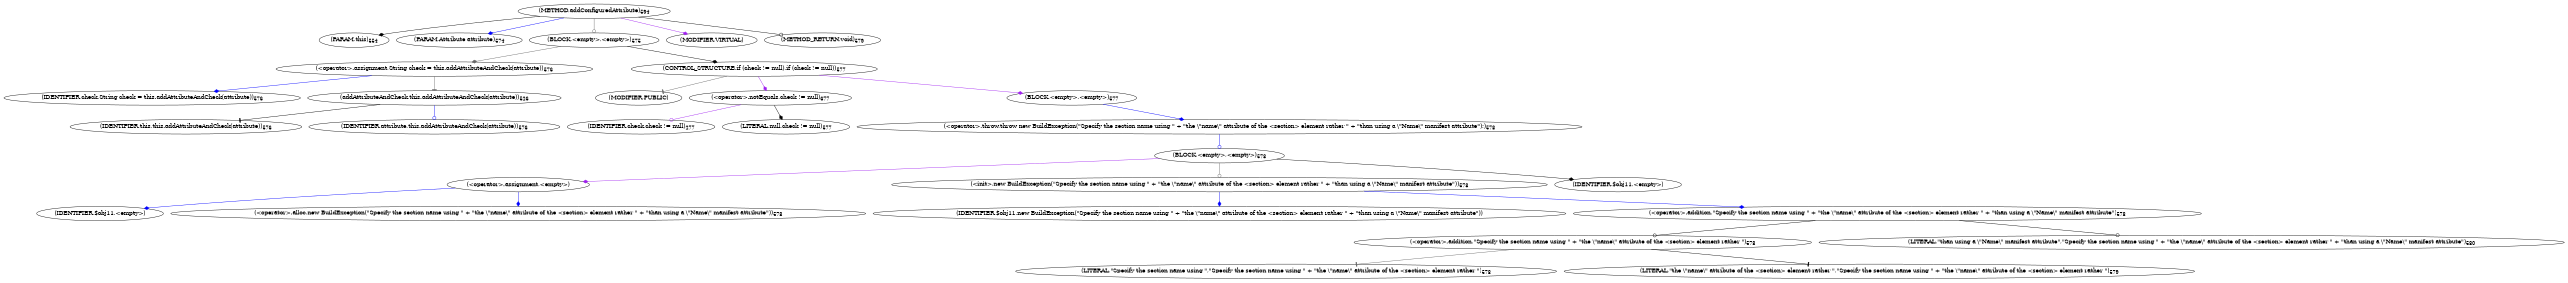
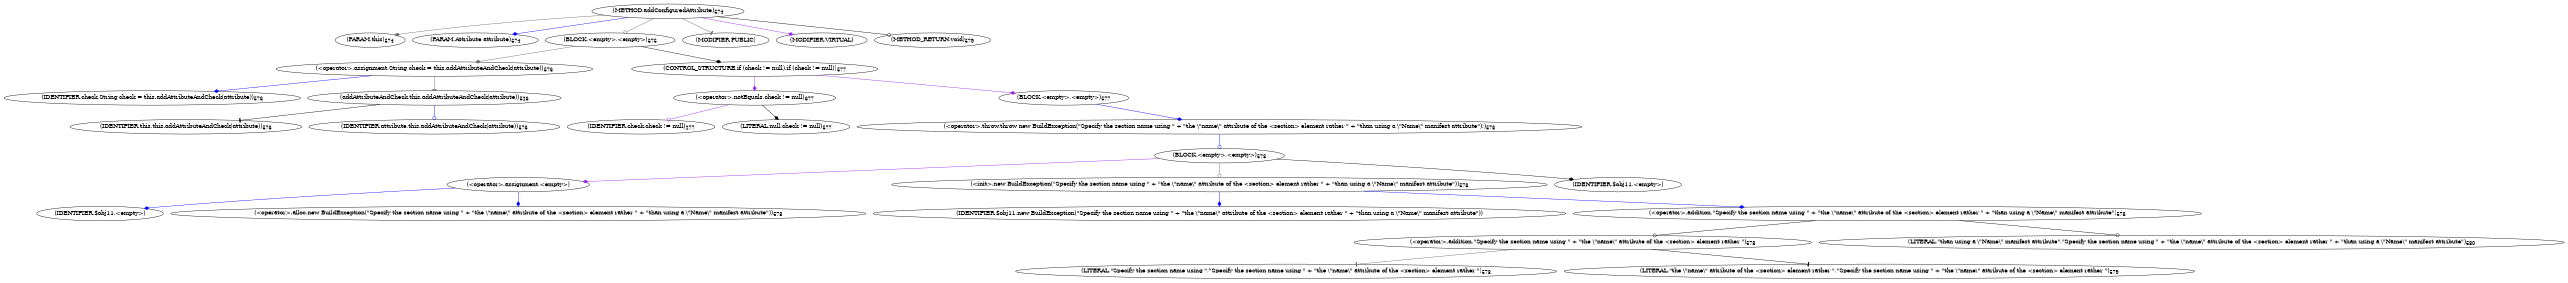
(645, 11) -> (719, 11)
(462, 24) -> (502, 23)
(373, 40) -> (389, 40)
(696, 84) -> (696, 25)
